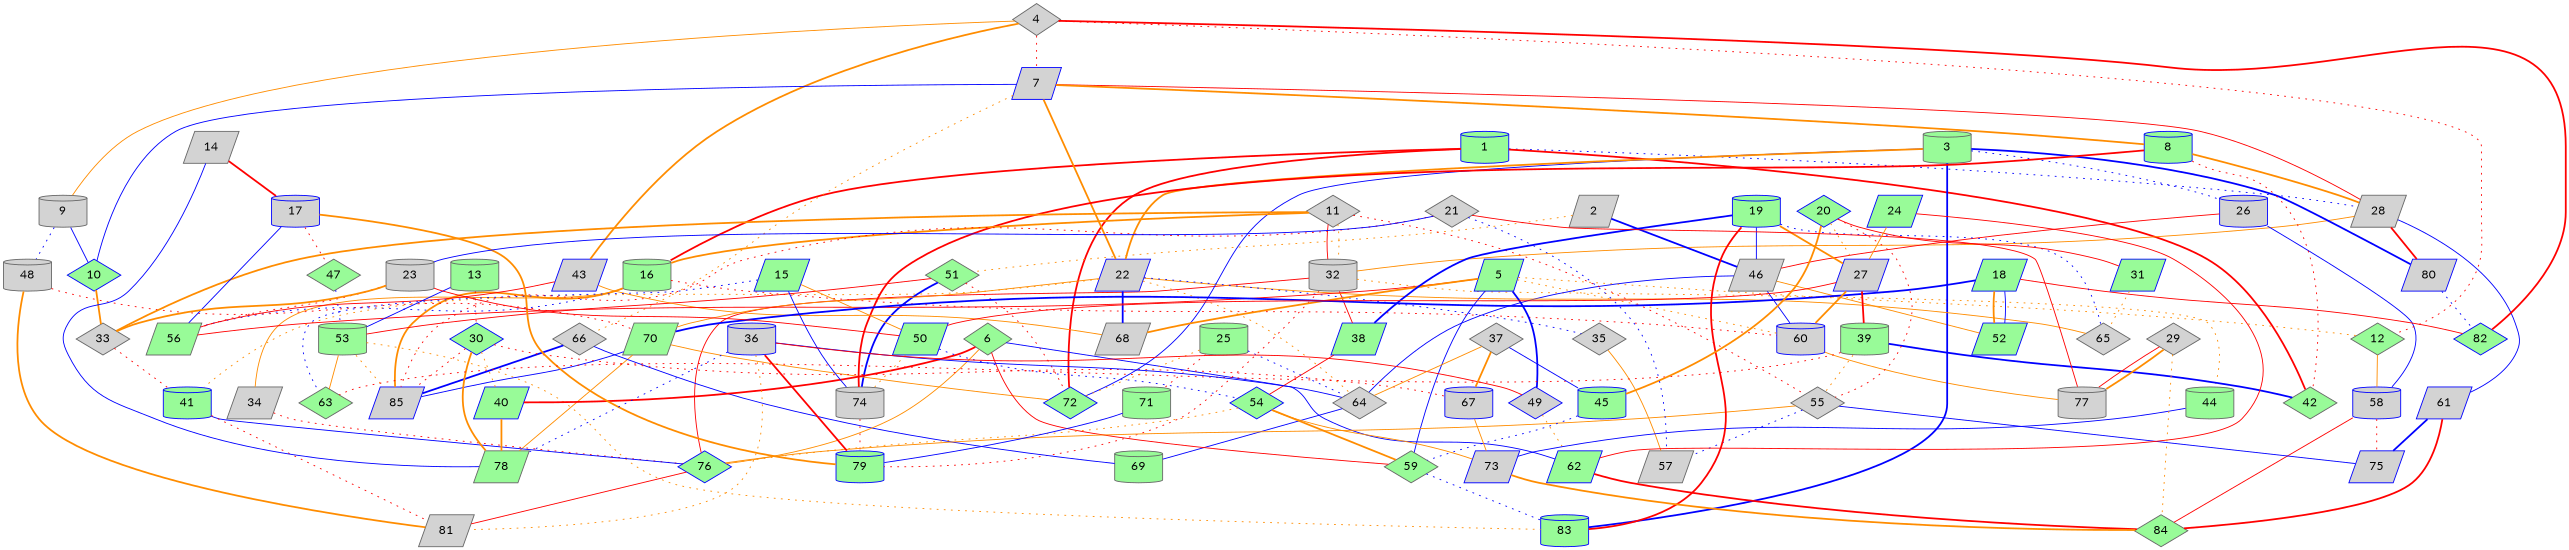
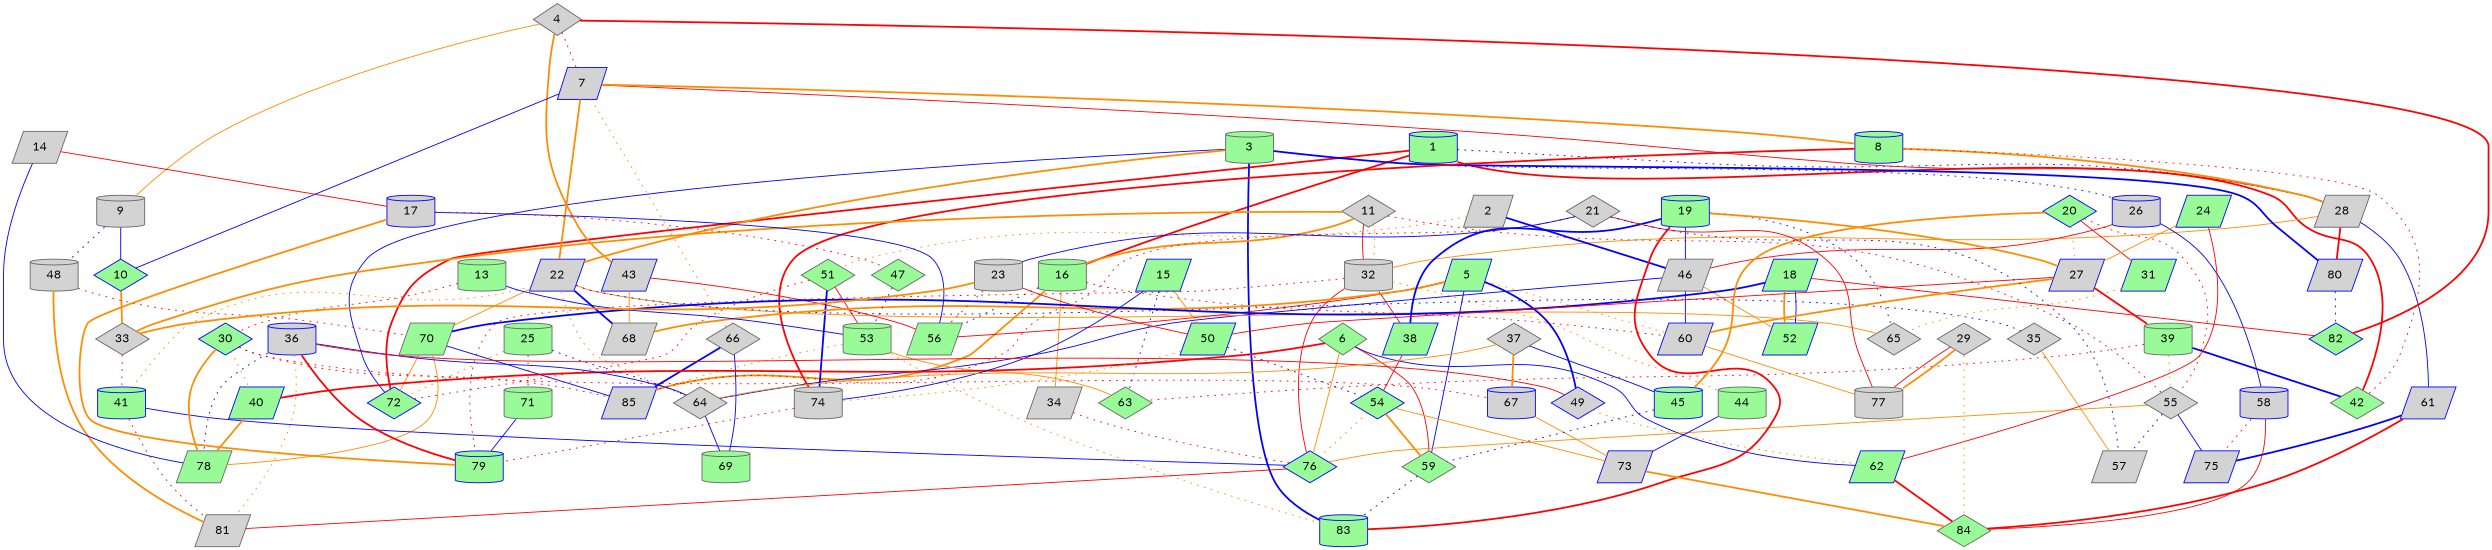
(252, 179) -> (224, 179)
(1801, 339) -> (1685, 339)
(2378, 339) -> none
